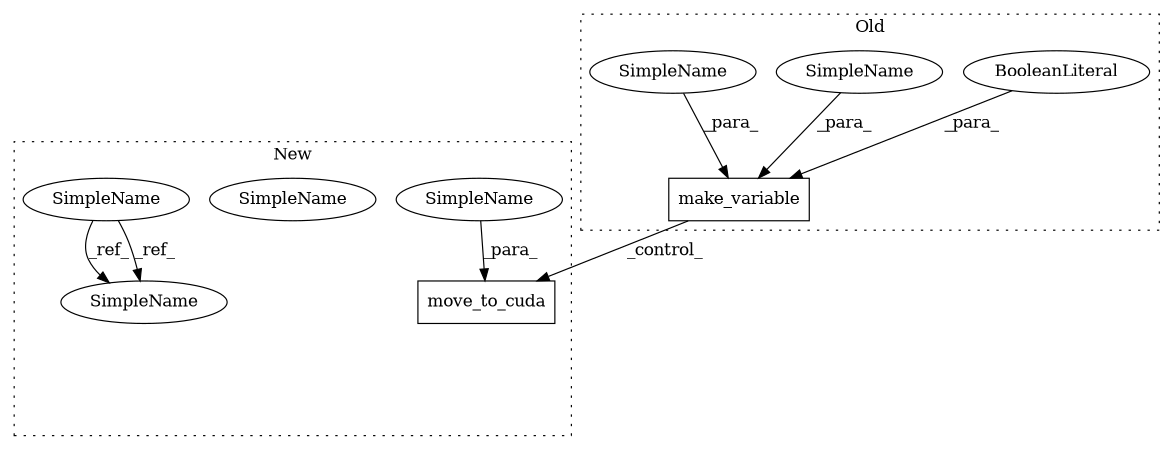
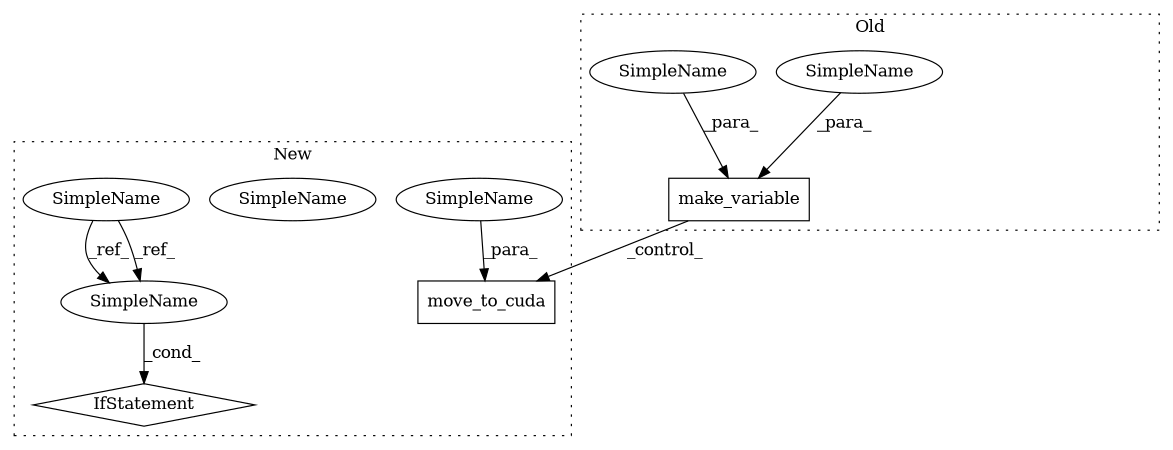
(1057, 72) -> none
none -> (144, 405)
